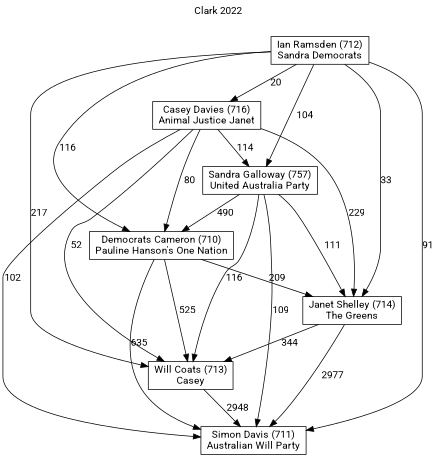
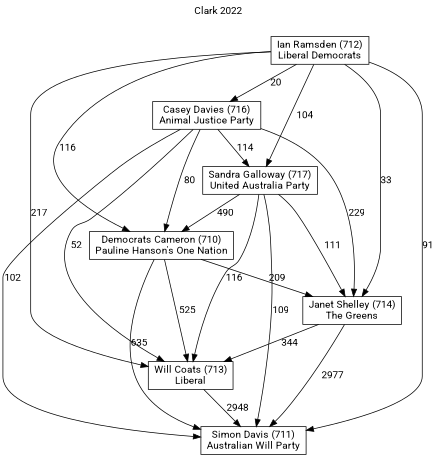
(320, 50) -> (320, 50)
(207, 115) -> (207, 115)
(260, 180) -> (260, 180)
(191, 376) -> (191, 376)
